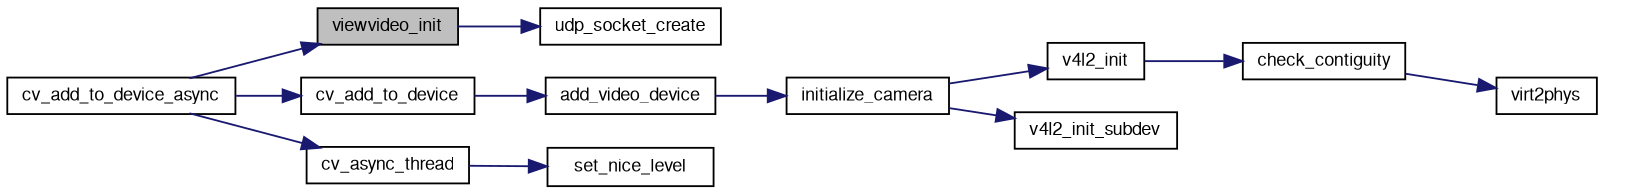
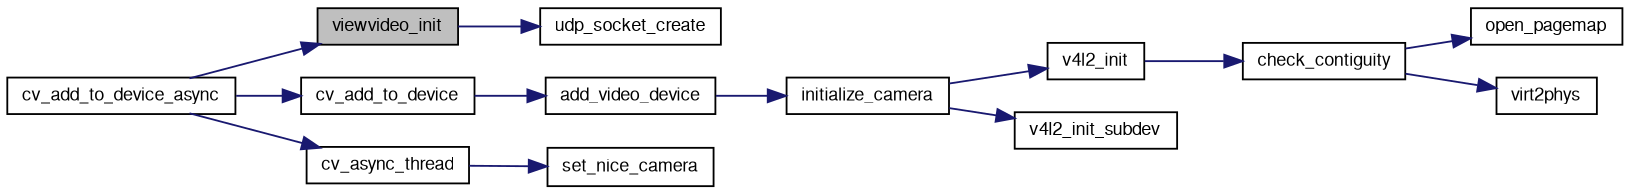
none -> (1547, 26)
(631, 167) -> (631, 167)
